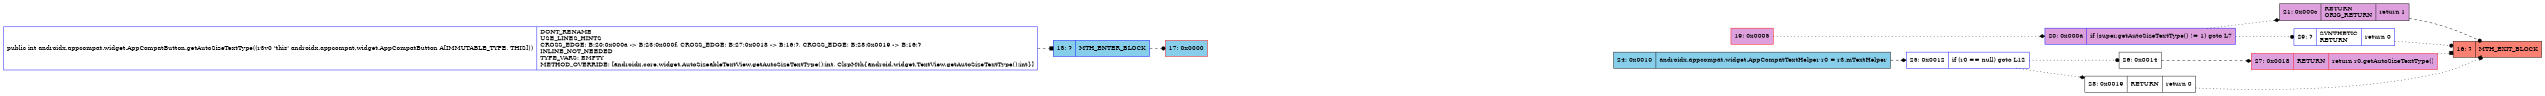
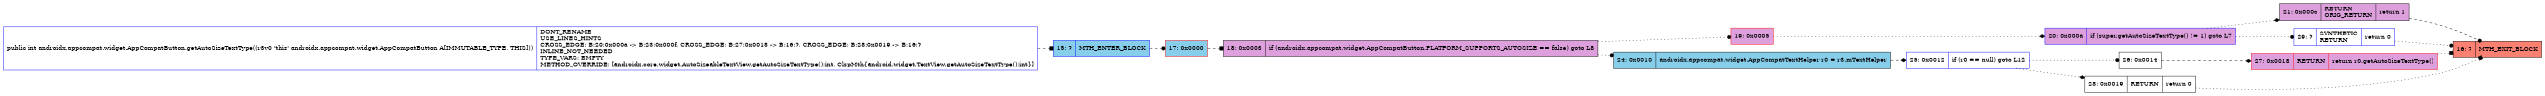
none -> (1411, 48)
